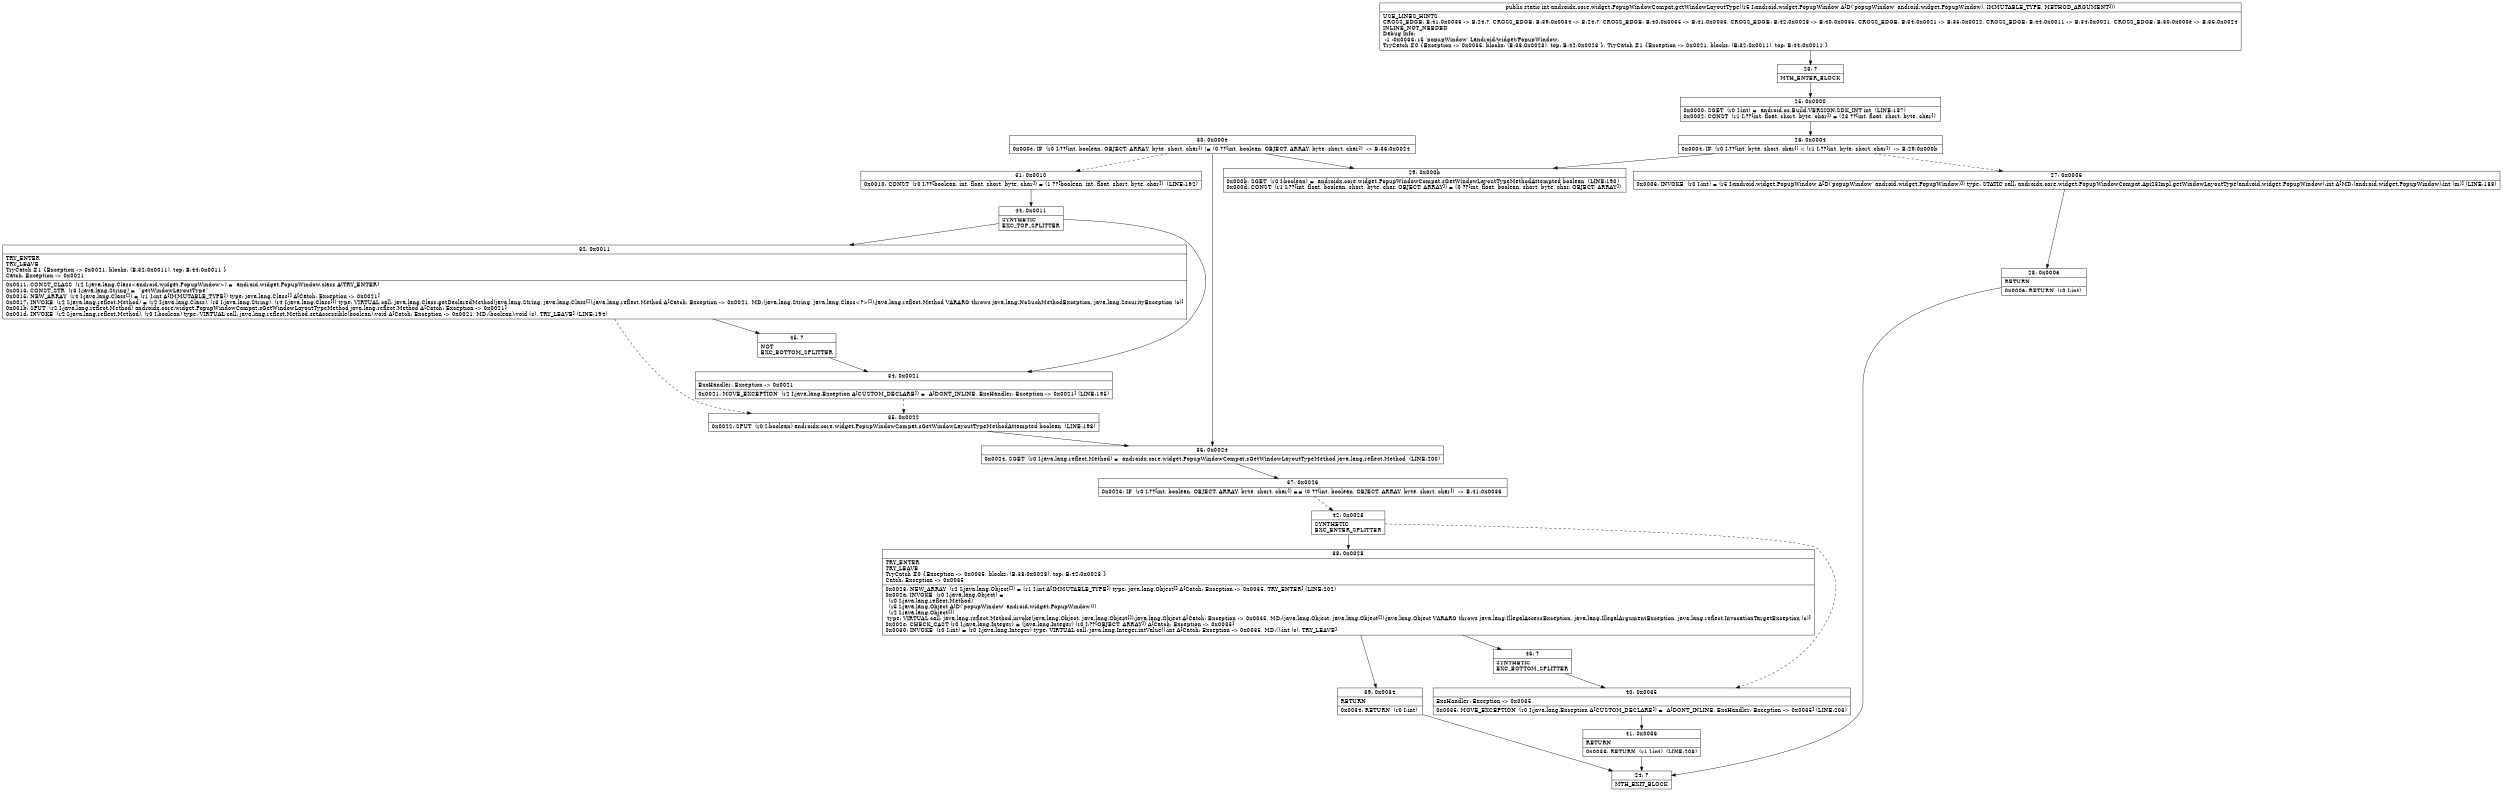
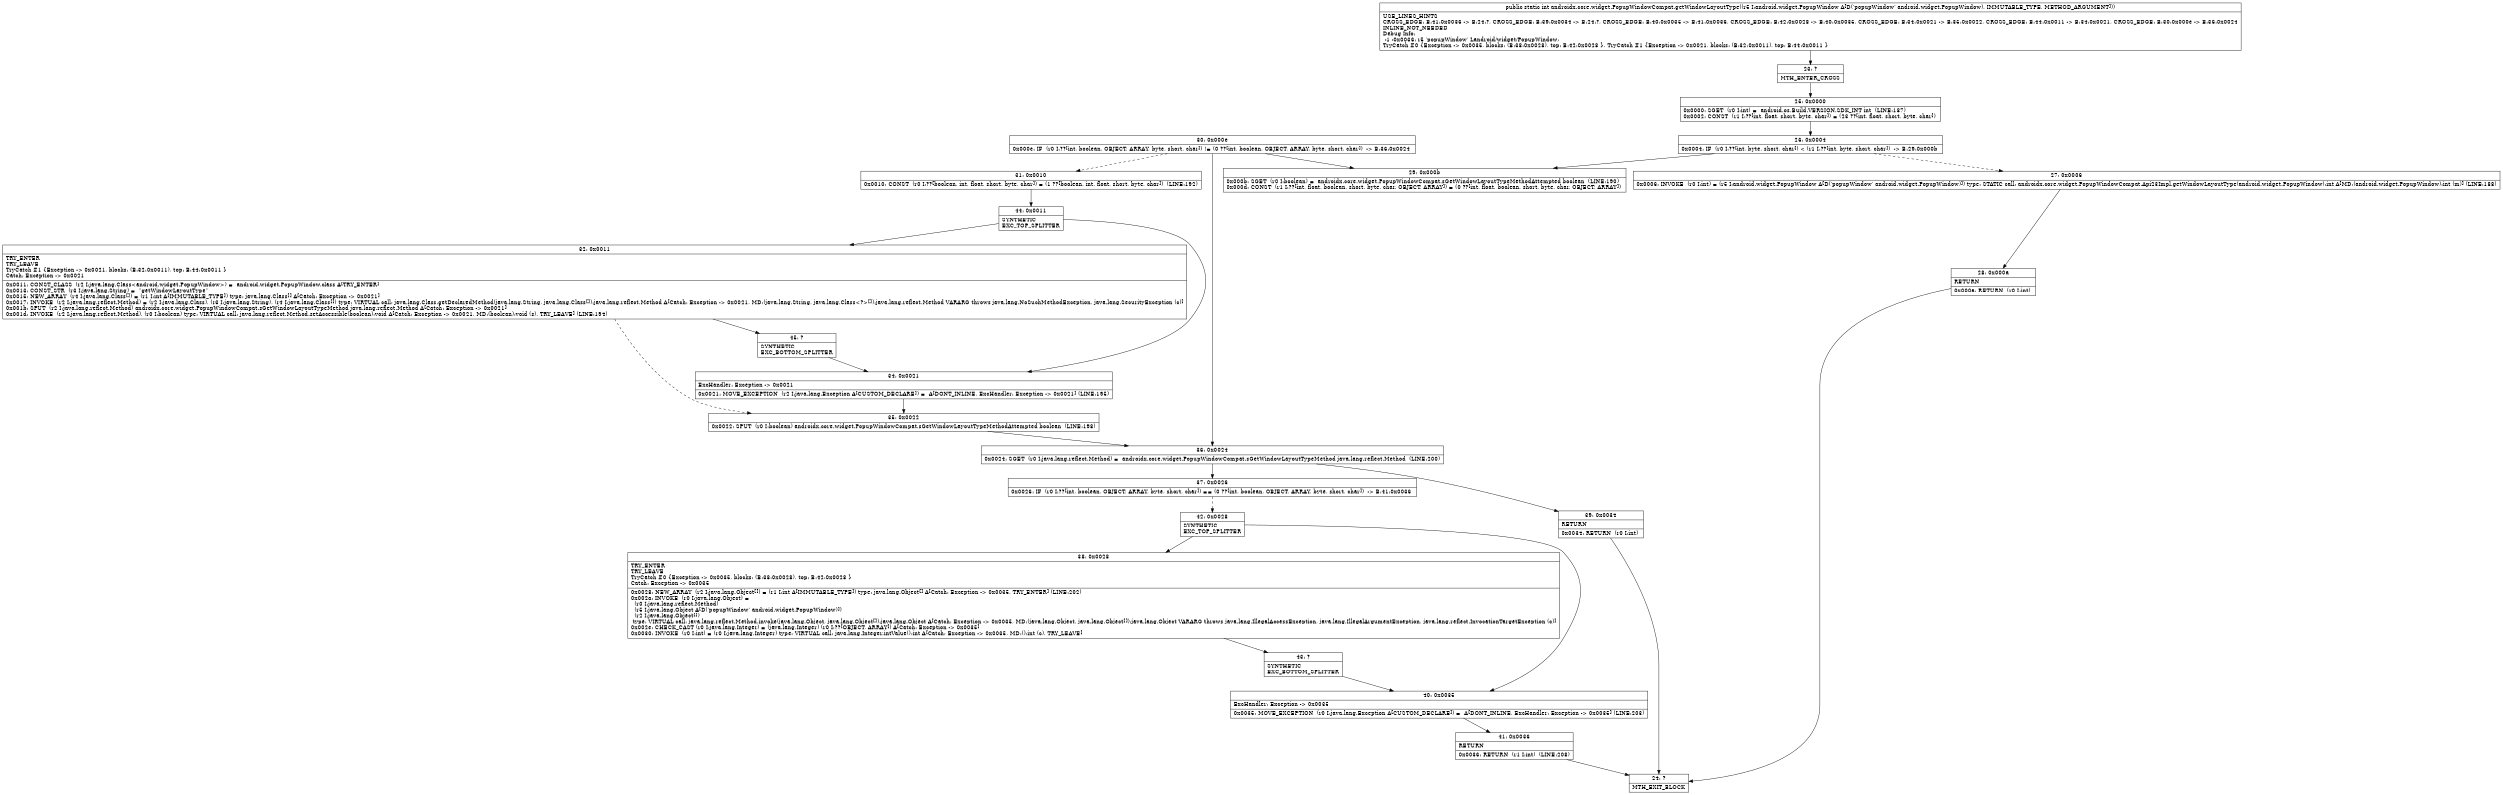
(1810, 78) -> (1810, 78)
(767, 347) -> (778, 347)
(904, 404) -> (904, 404)
(1348, 530) -> (1212, 532)
(1697, 535) -> (1496, 536)
(1368, 660) -> (1437, 481)
